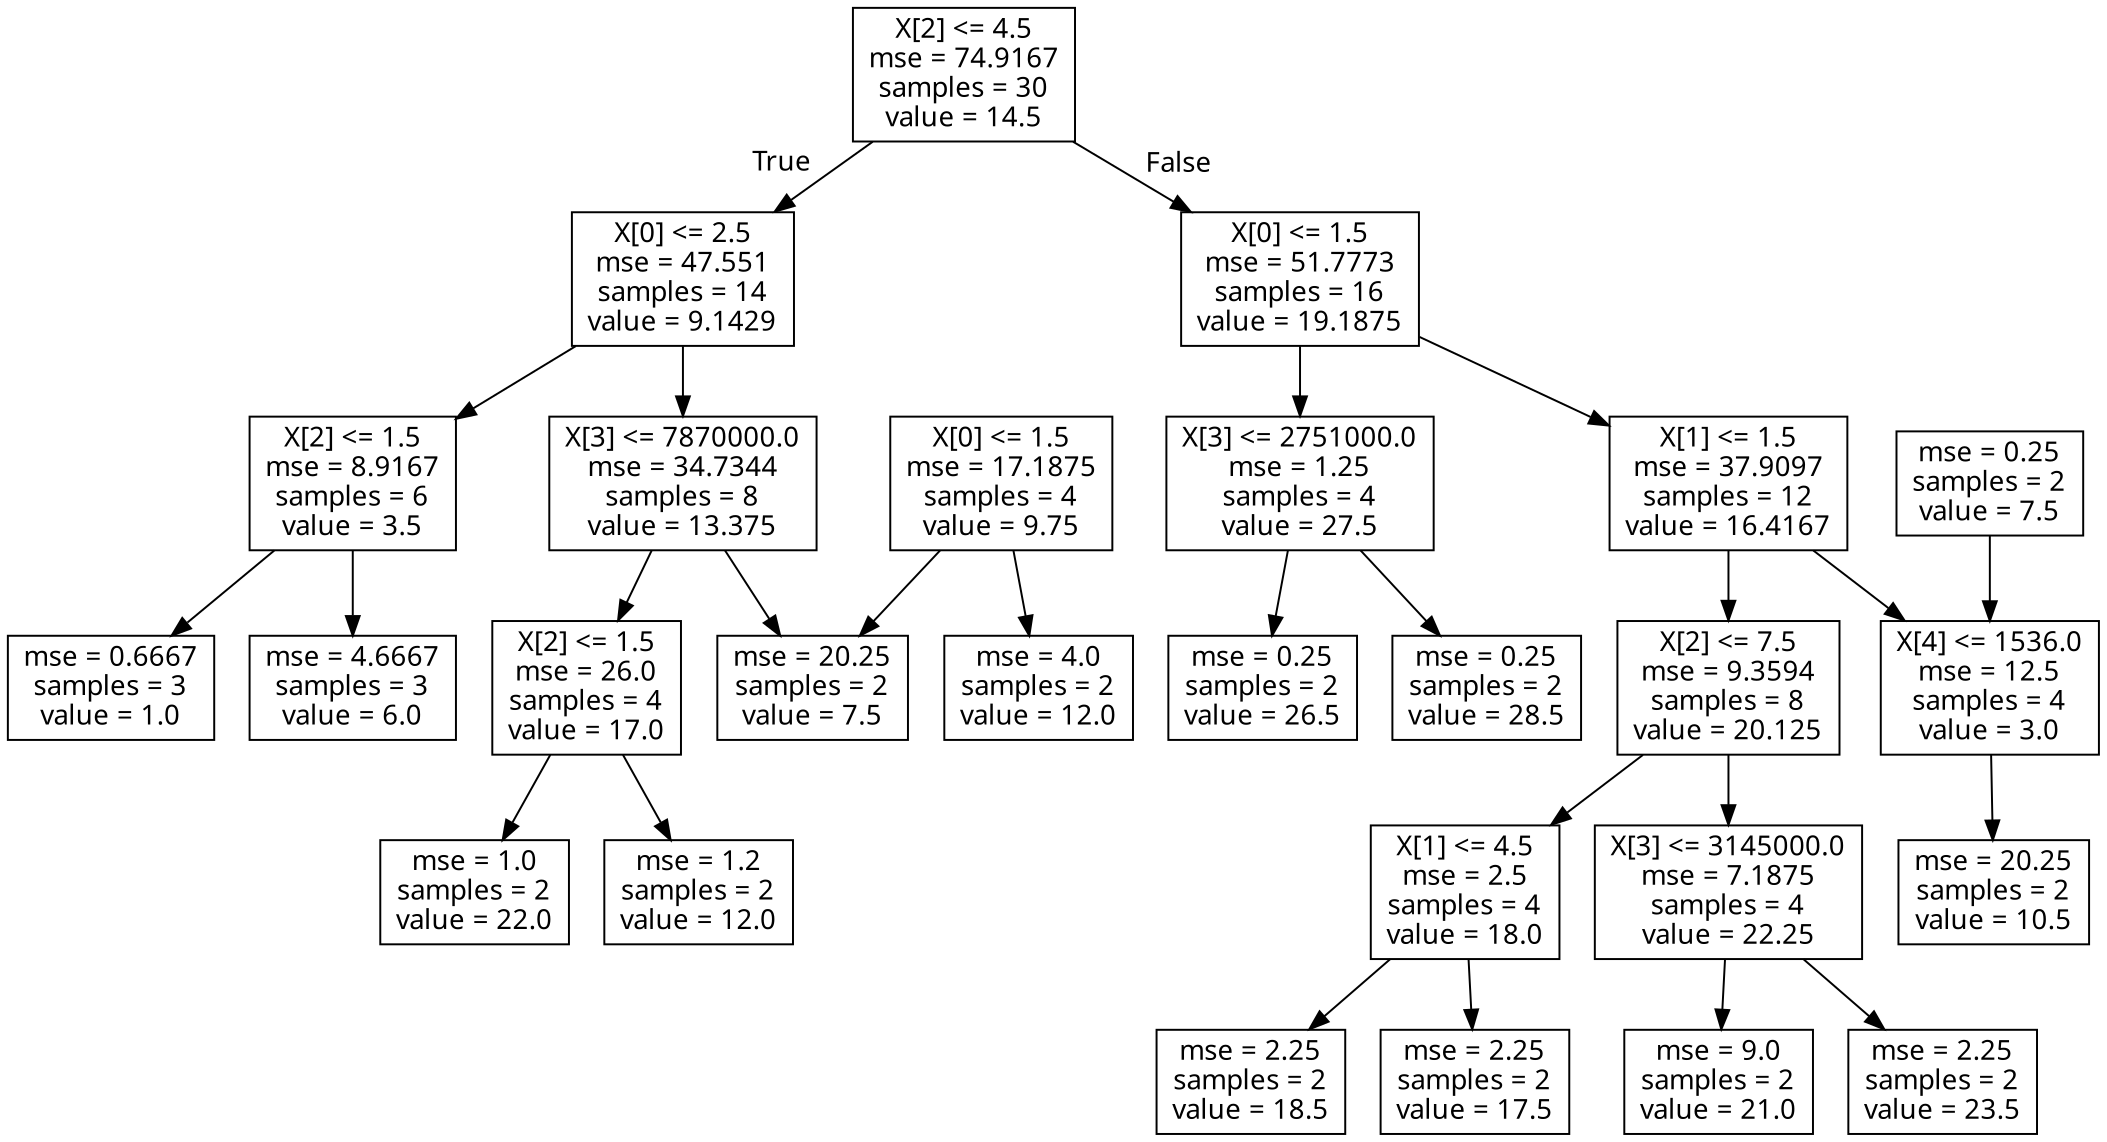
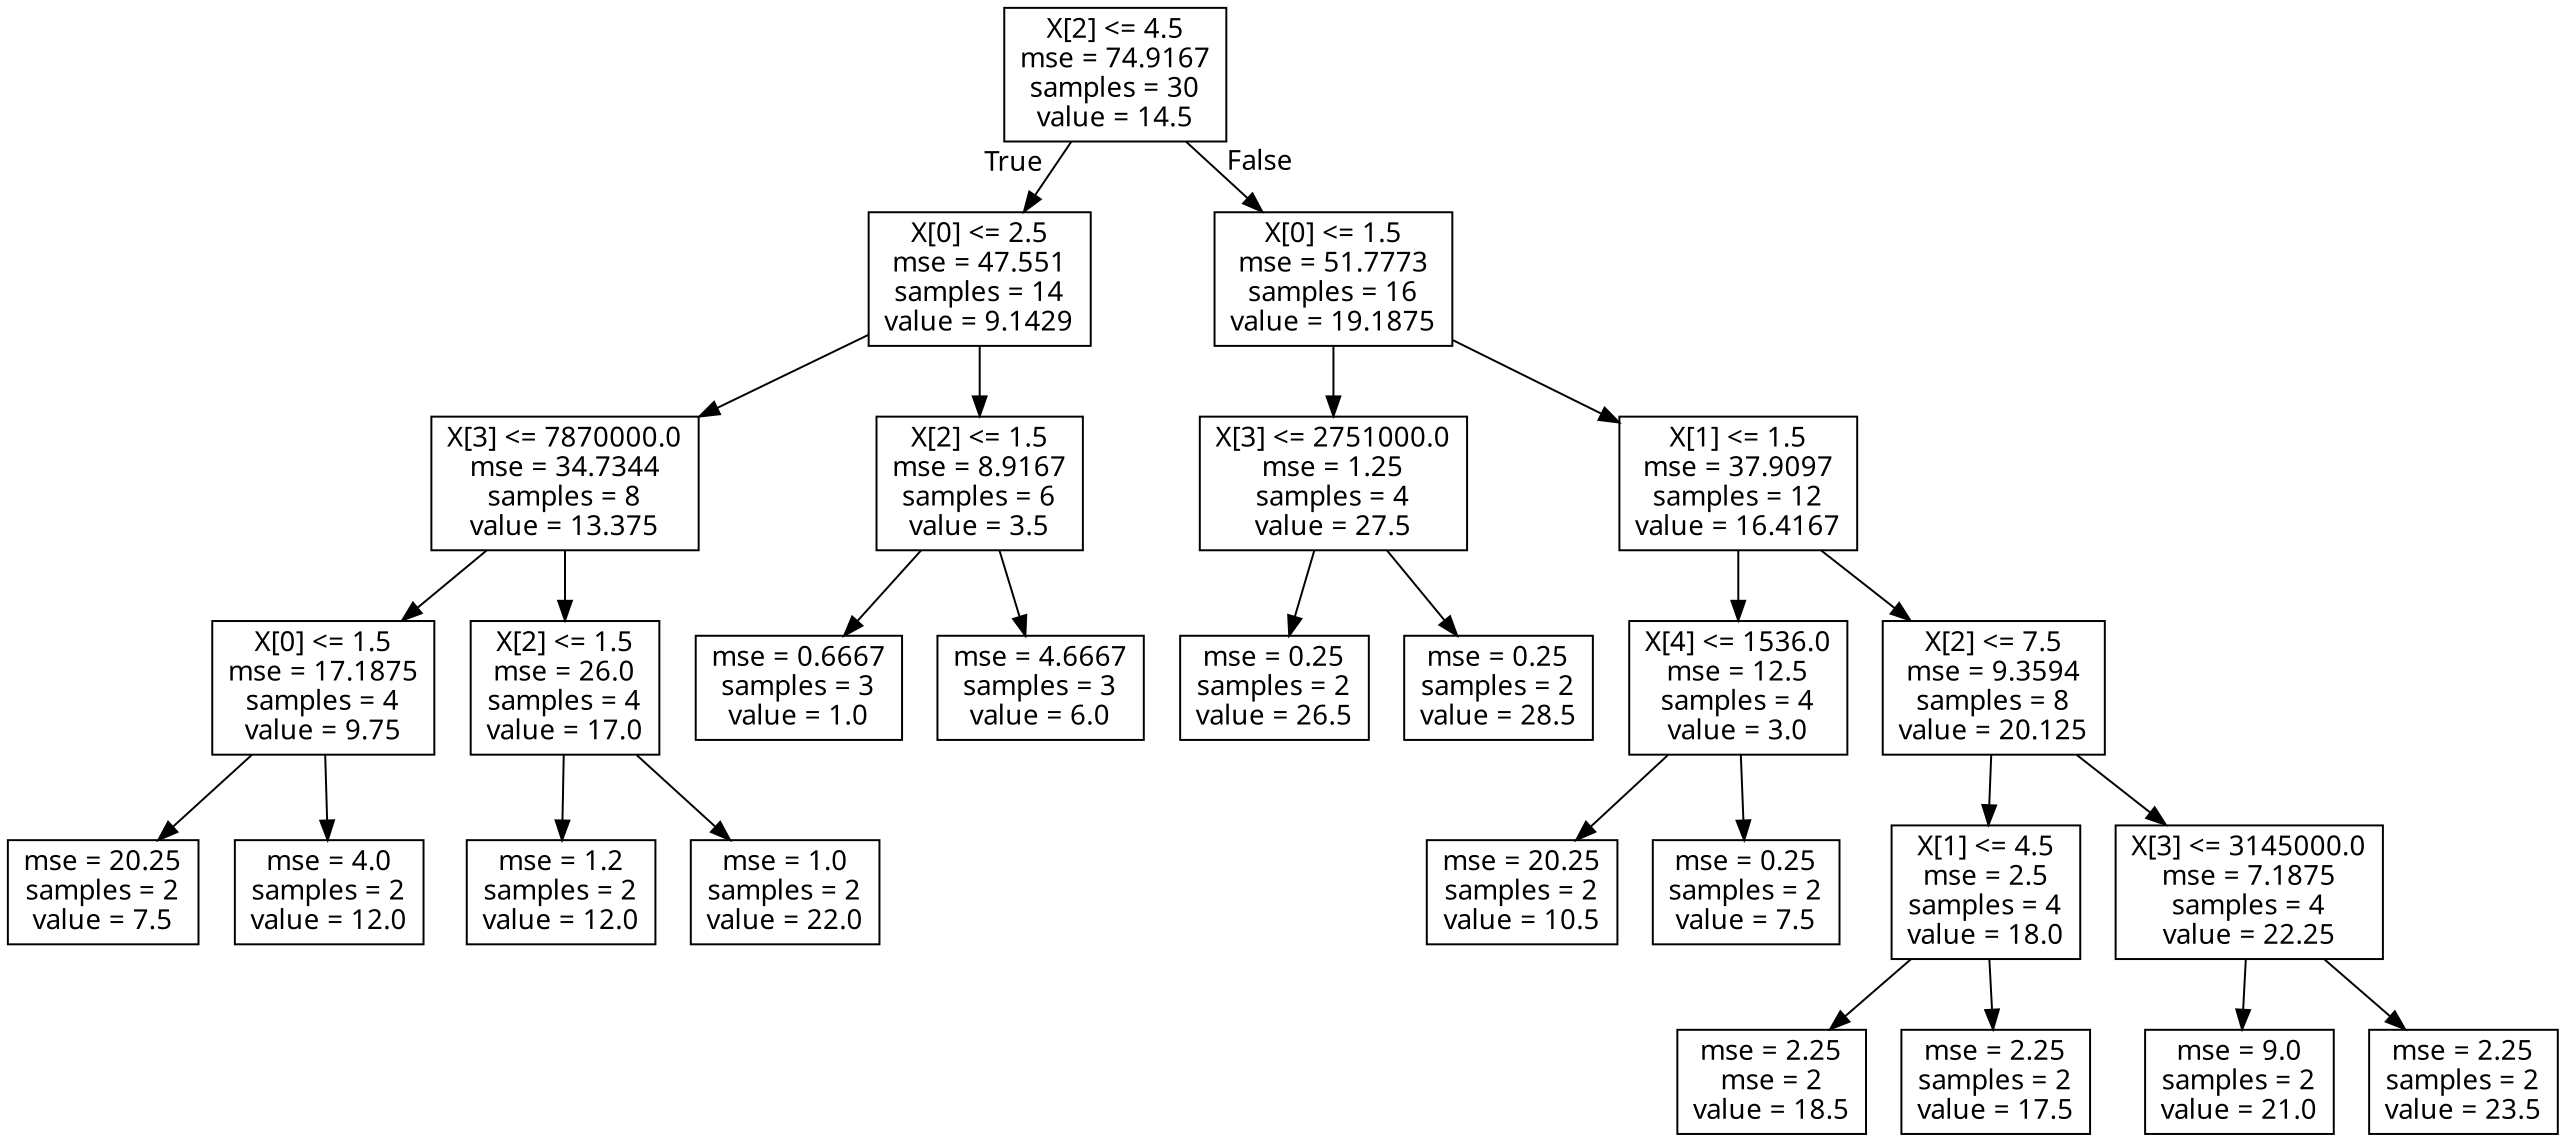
(1990, 568) -> (1742, 788)
(747, 585) -> (452, 579)
(1251, 1082) -> (1772, 1082)
